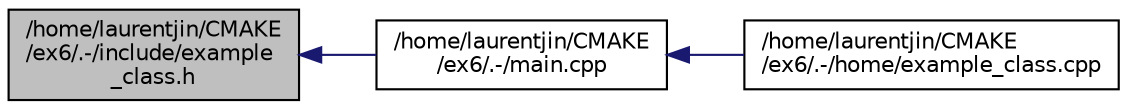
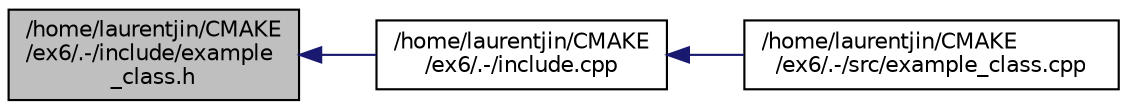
(522, 55) -> (522, 55)
(932, 55) -> (932, 55)
